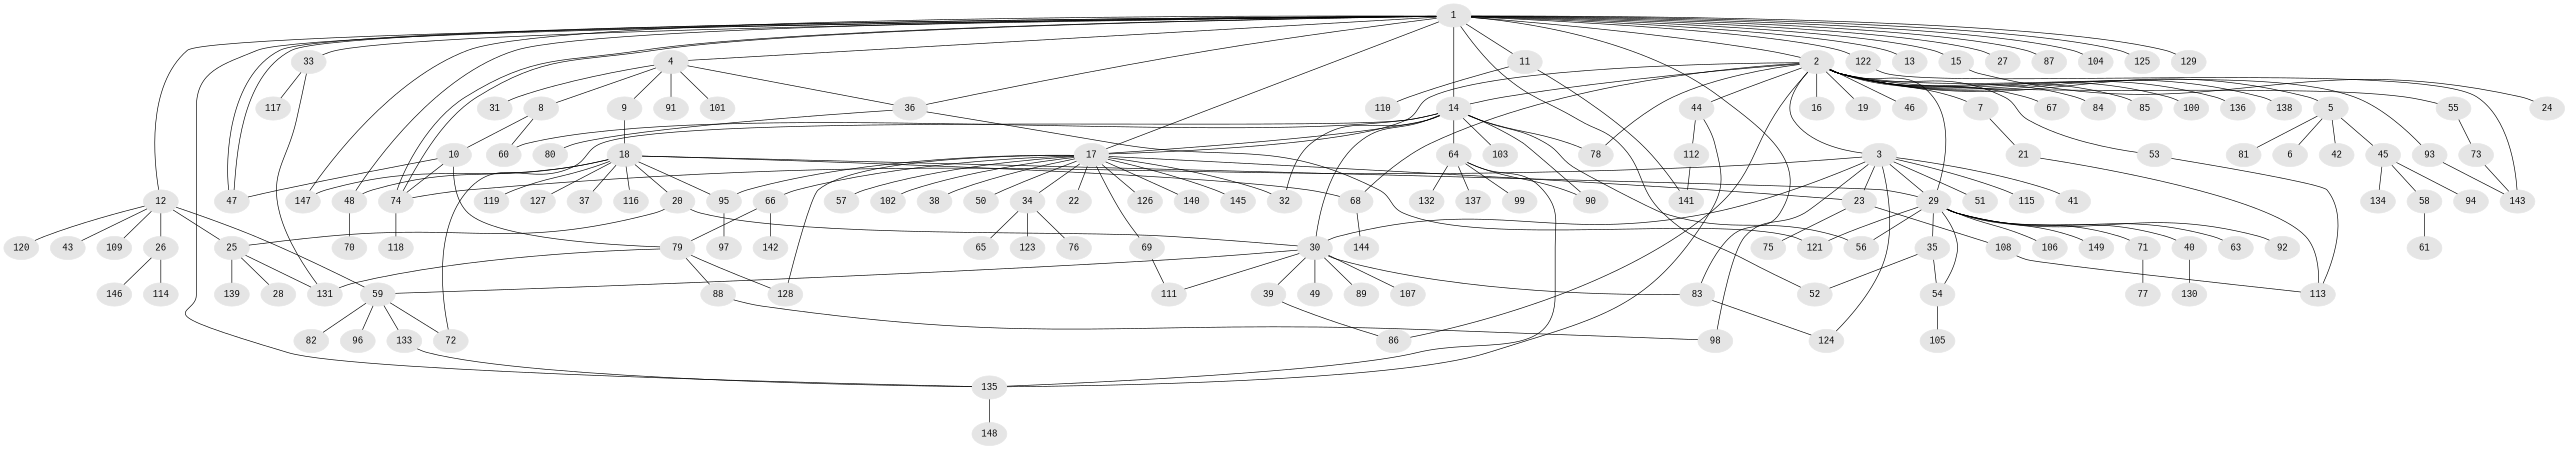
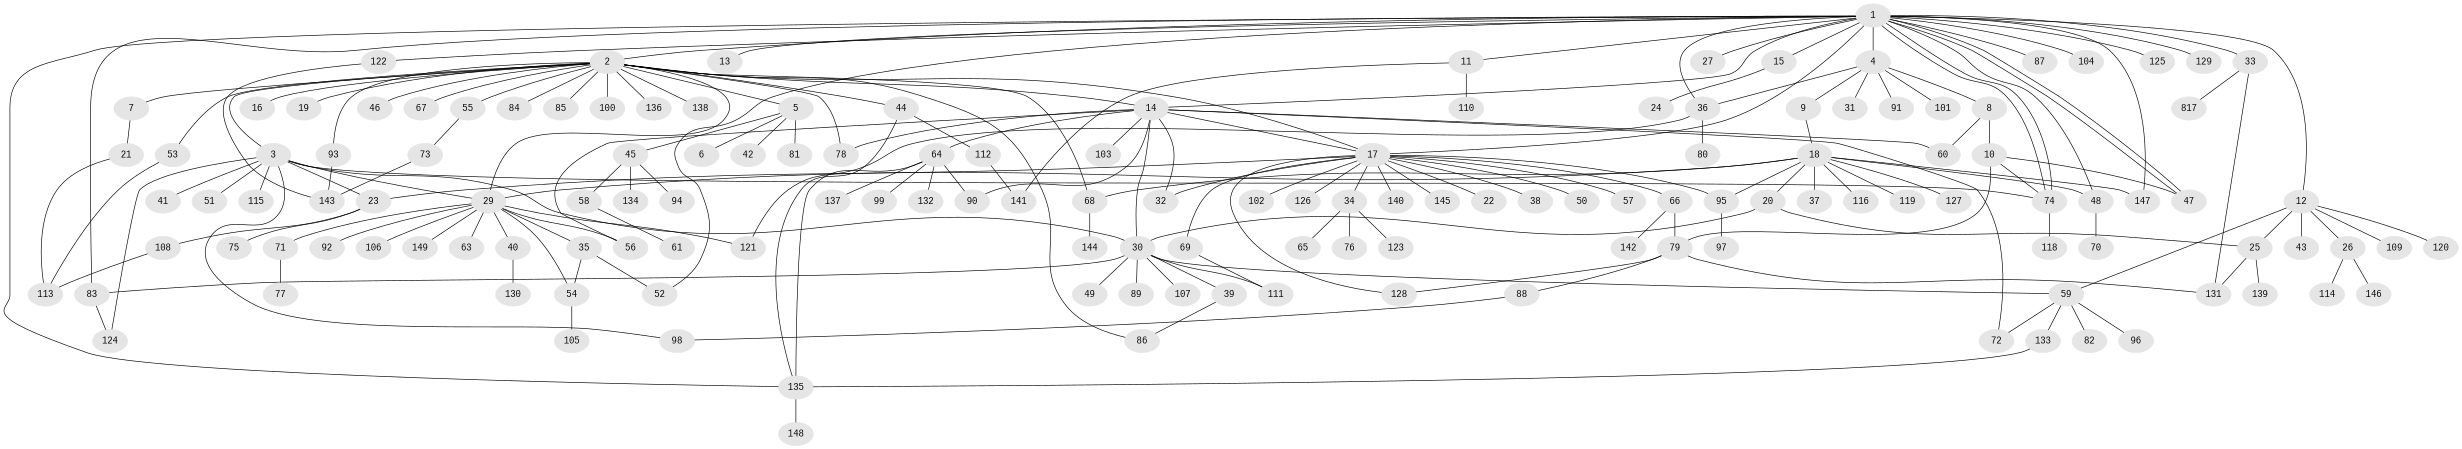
(273, 108) -> (2189, 108)
(278, 294) -> none
